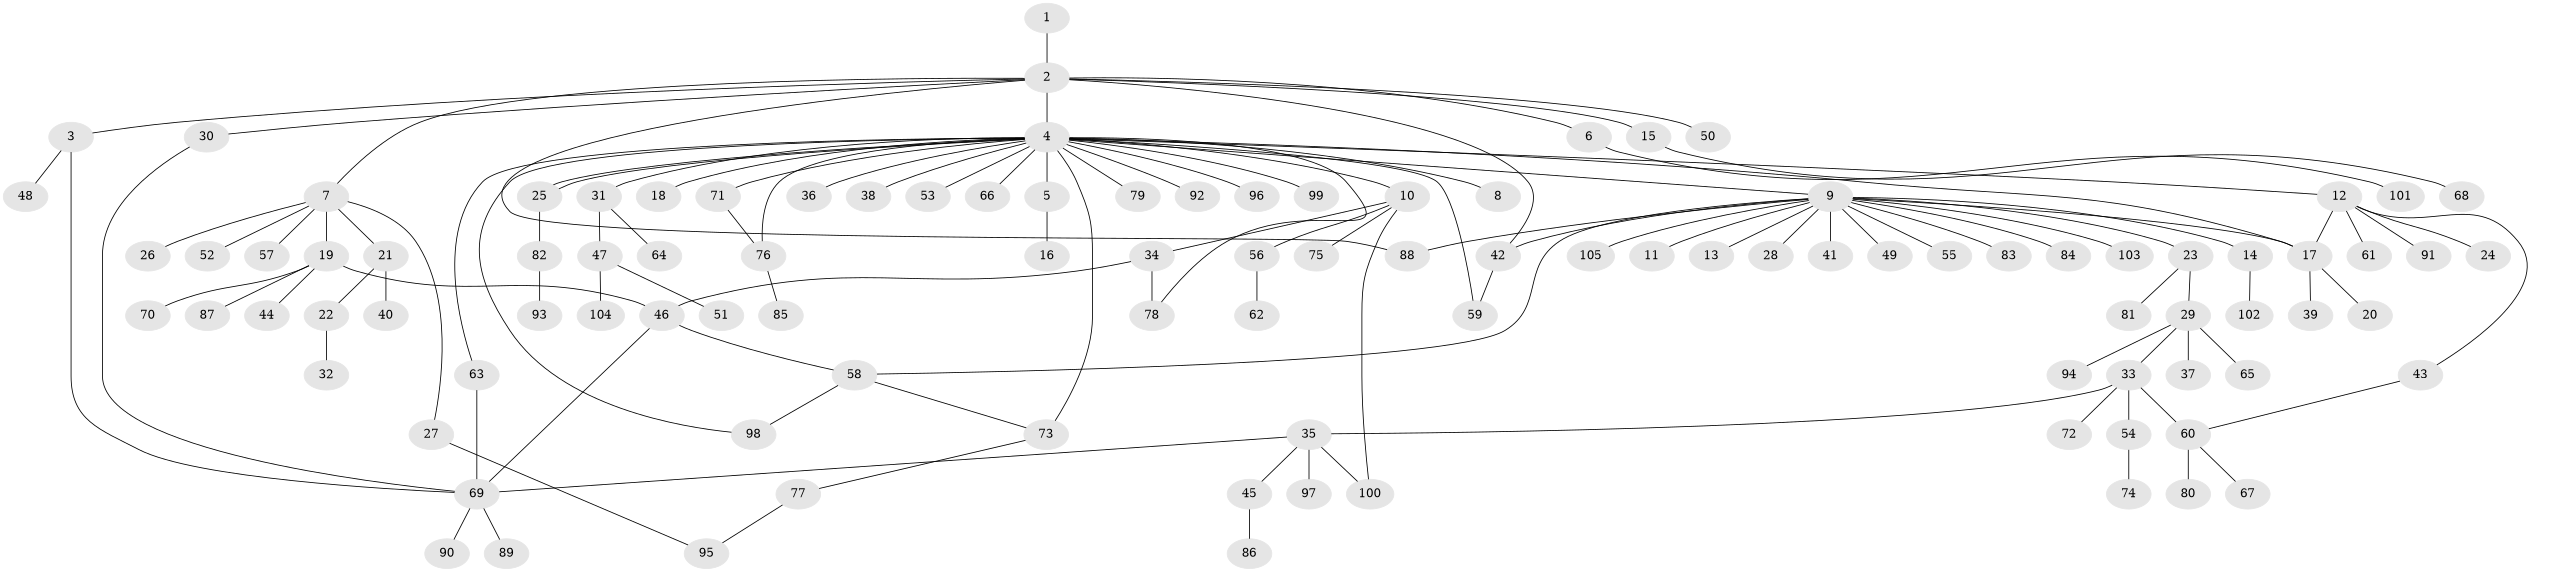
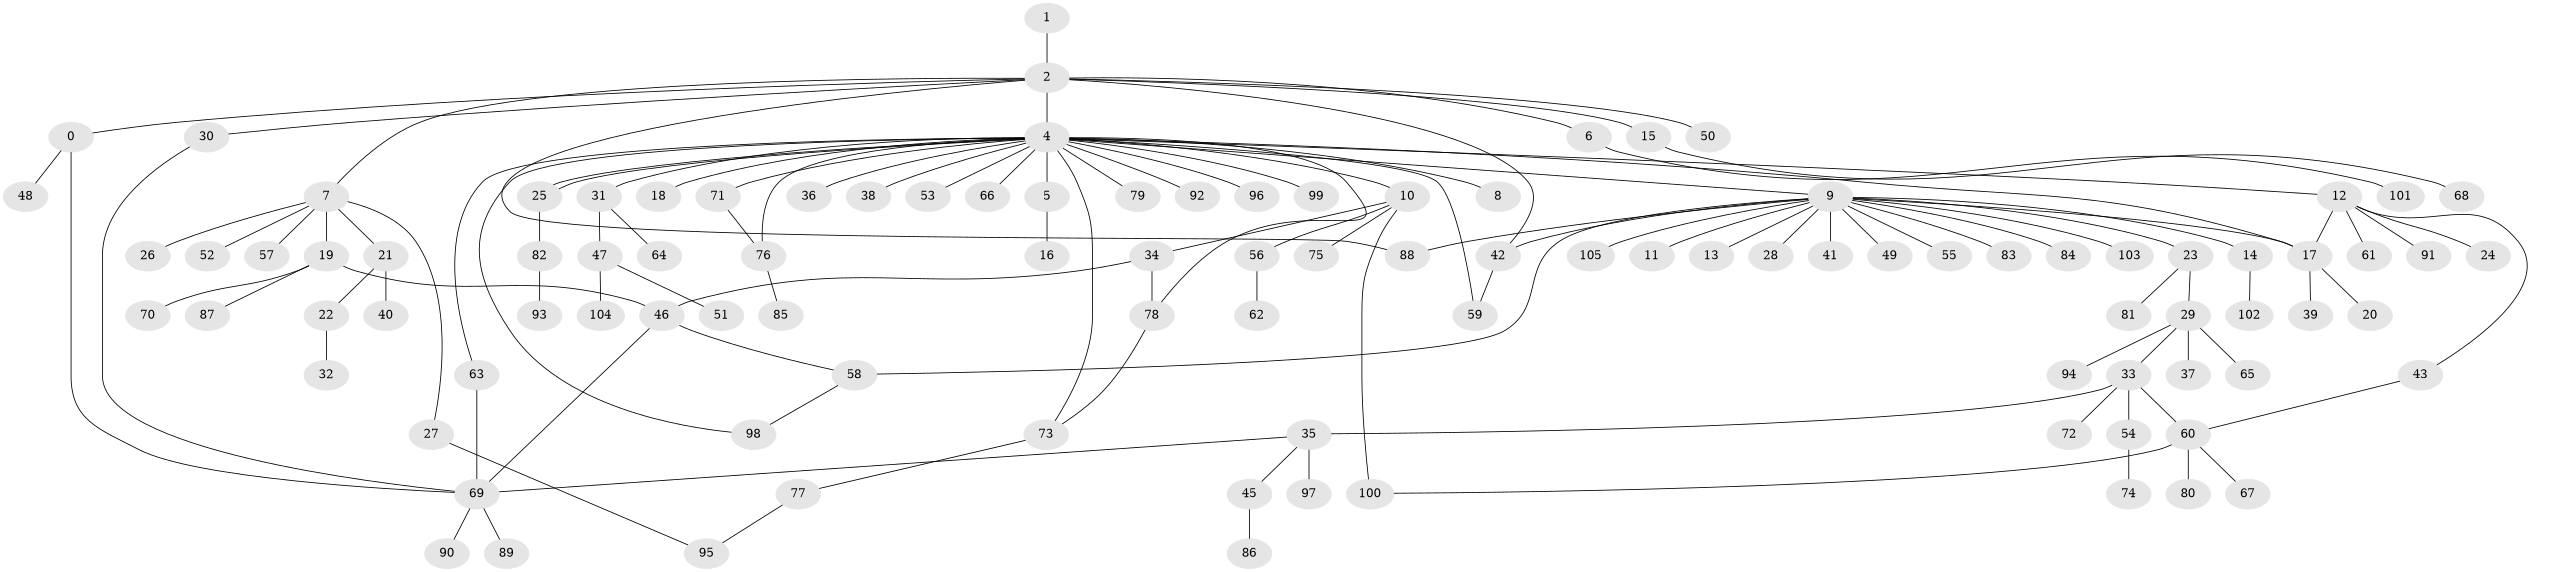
(71, 137) -> (71, 137)
(267, 316) -> none
(950, 405) -> (1110, 383)
(1339, 464) -> (1784, 484)
